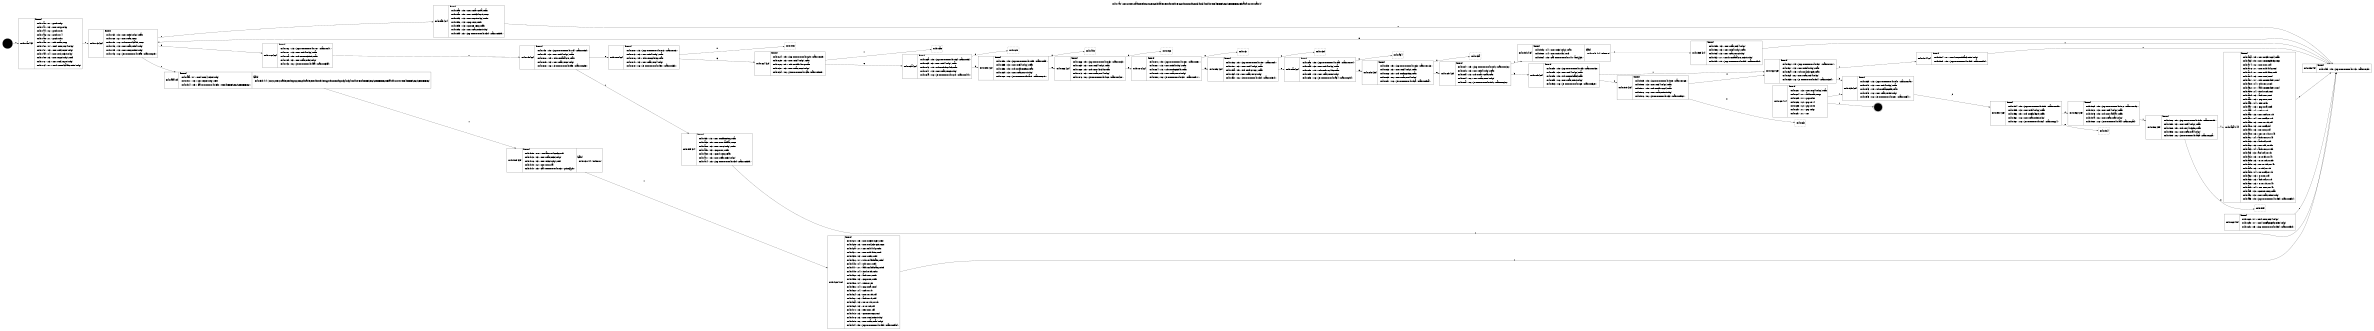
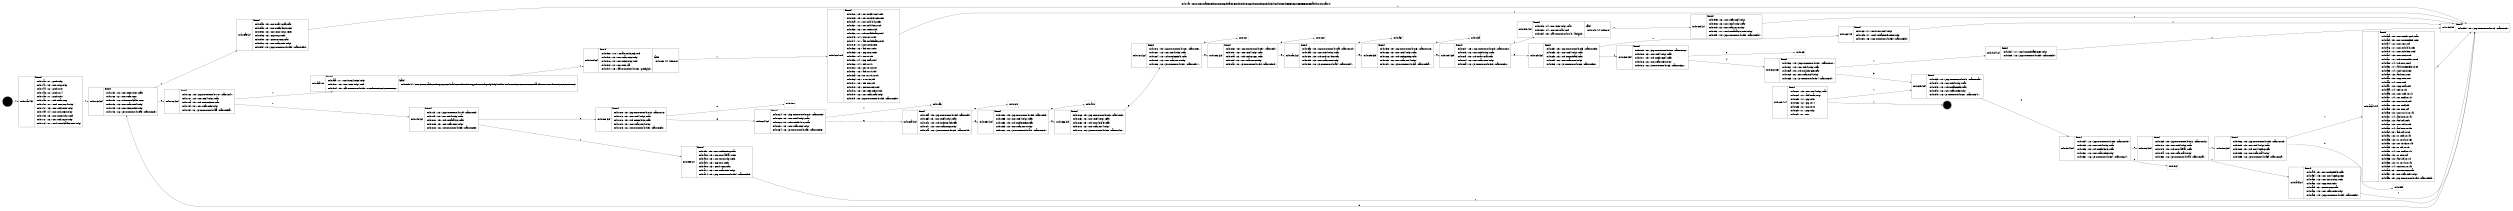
(1167, 51) -> none
(157, 66) -> (283, 95)
(1681, 73) -> (1718, 40)
none -> (2325, 183)
